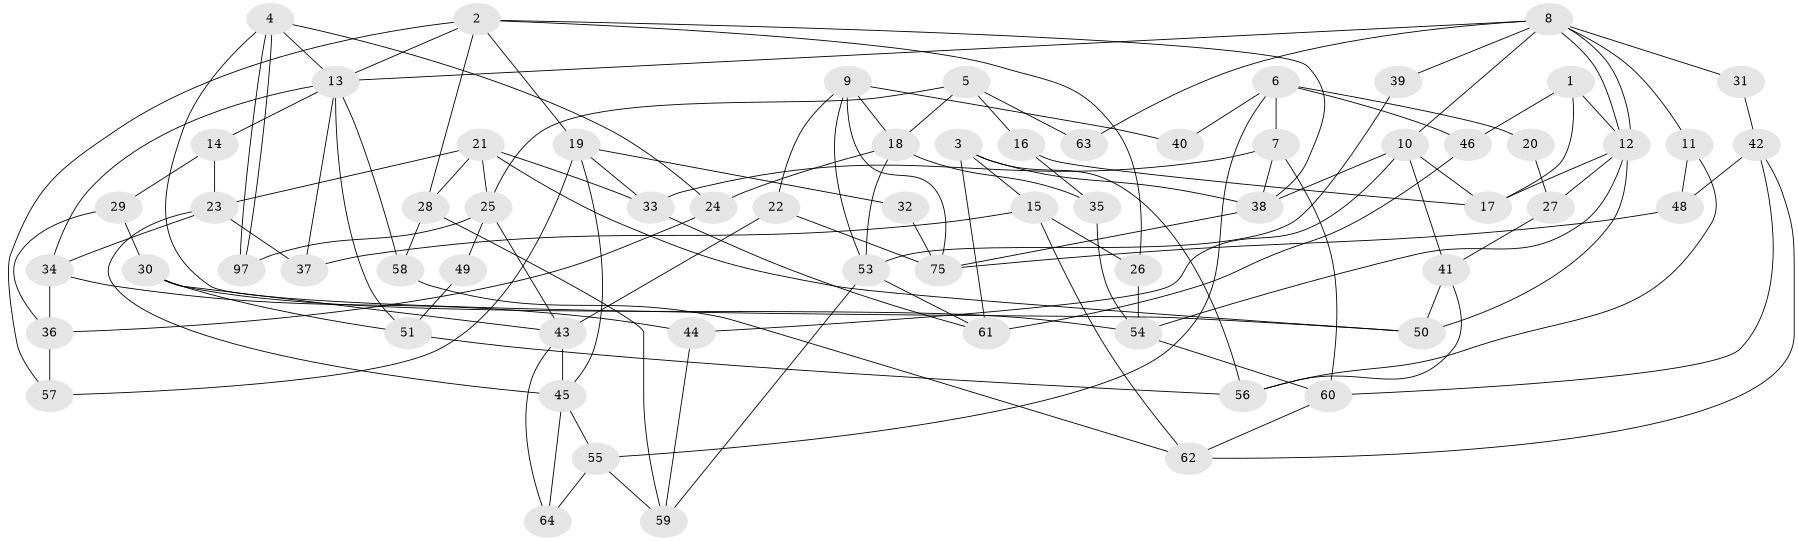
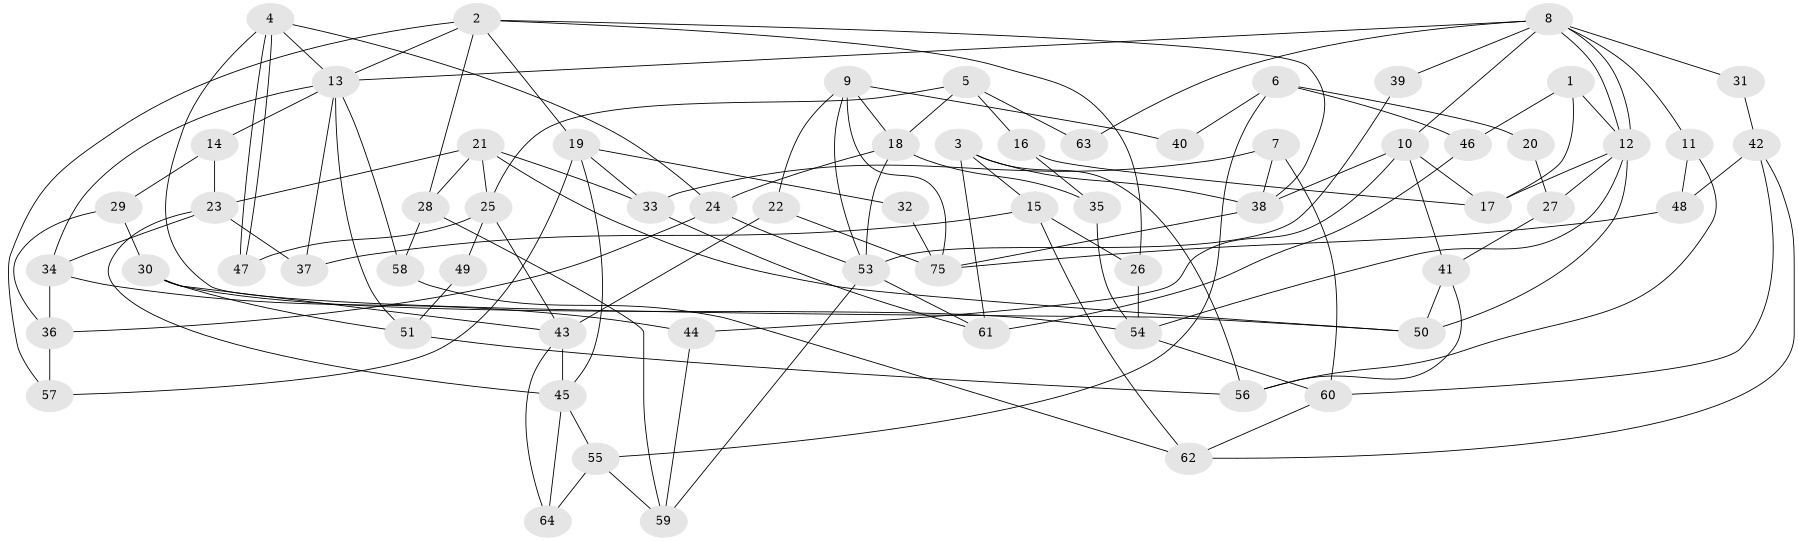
(1276, 113) -> none
none -> (788, 241)
(242, 270) -> (242, 270)
